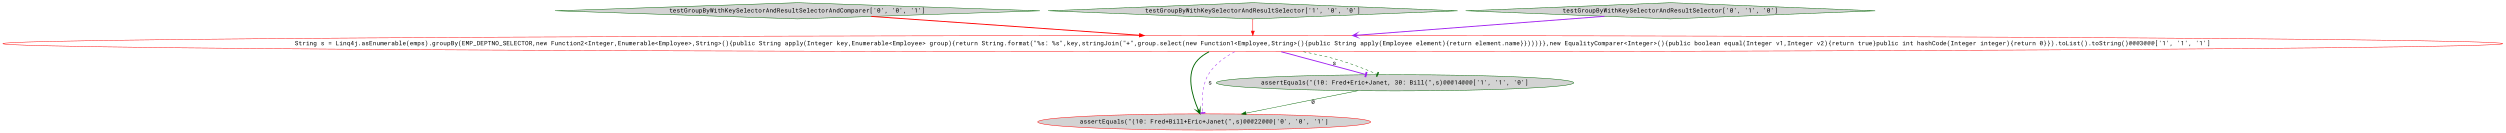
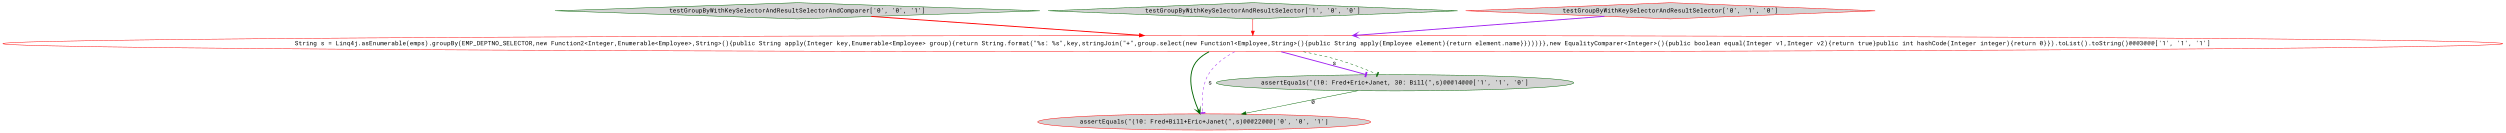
(1670, 11) -> (1670, 11)
